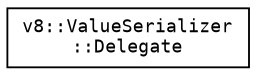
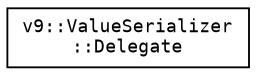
(128, 38) -> (128, 38)
